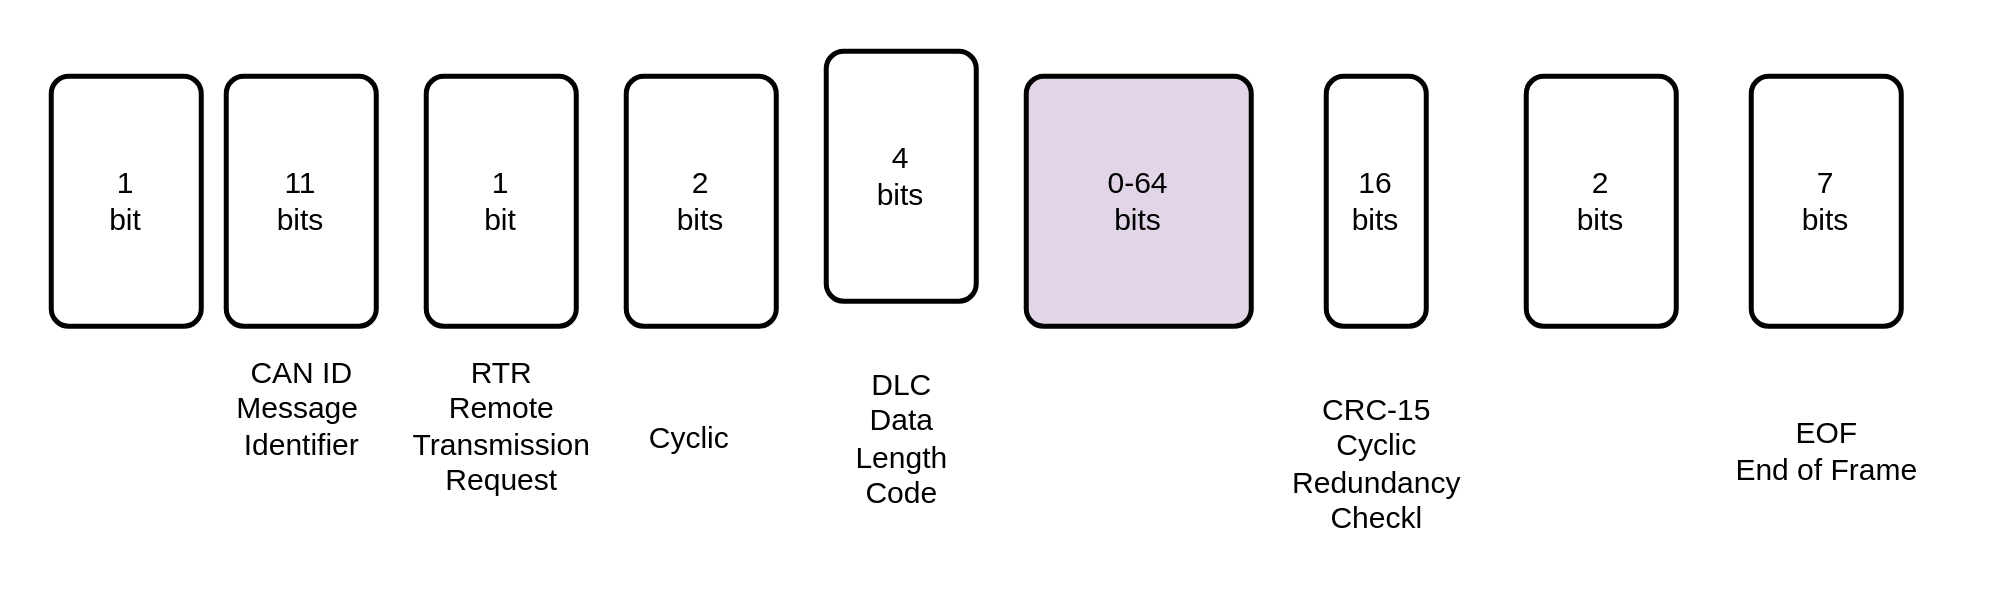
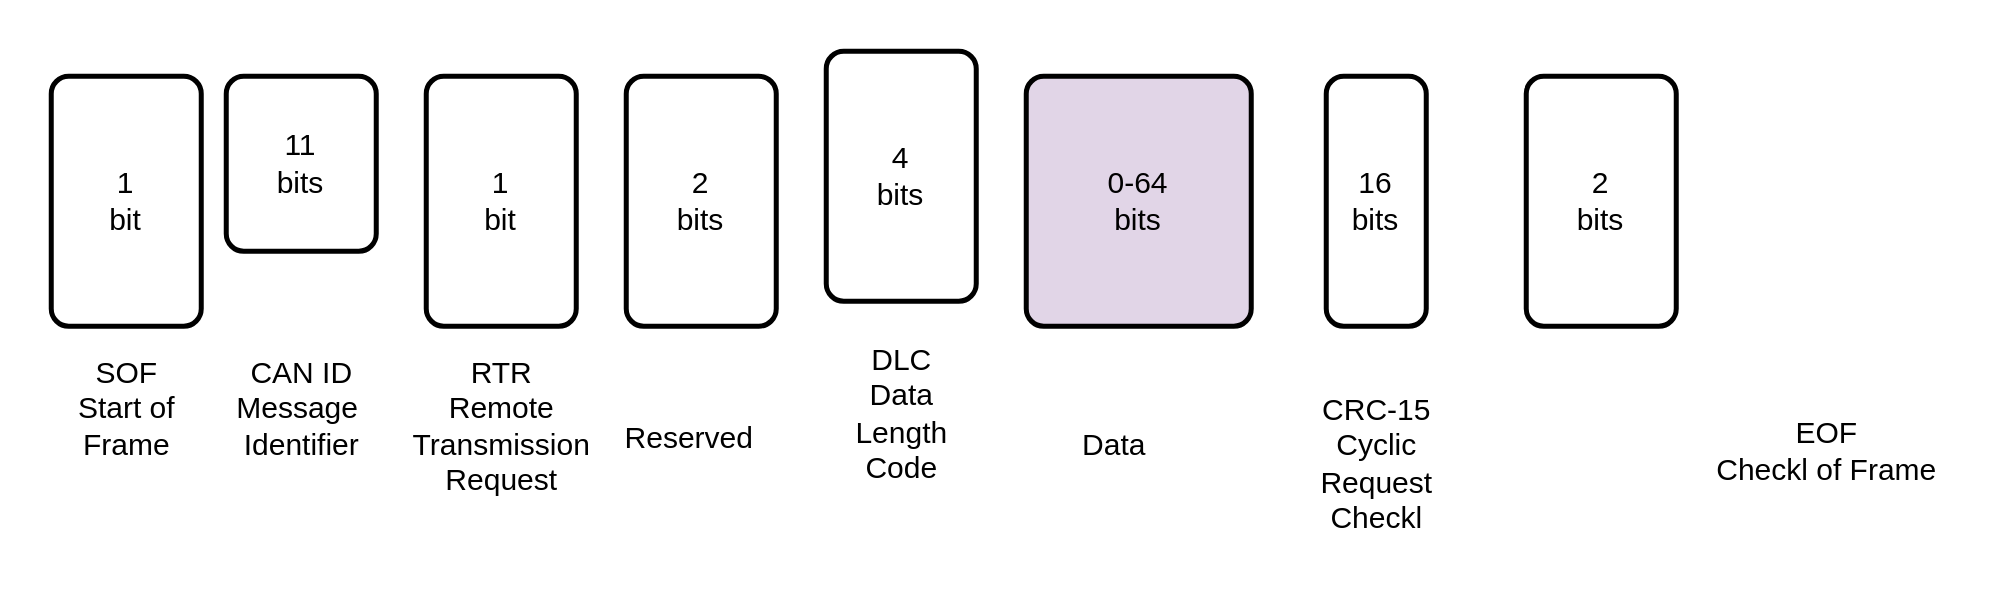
(301, 201) -> (301, 164)
(1826, 201) -> none
none -> (126, 409)
(690, 439) -> (690, 439)
(901, 439) -> (901, 414)
none -> (1114, 446)
(1828, 451) -> (1828, 451)
(1378, 464) -> (1378, 464)
